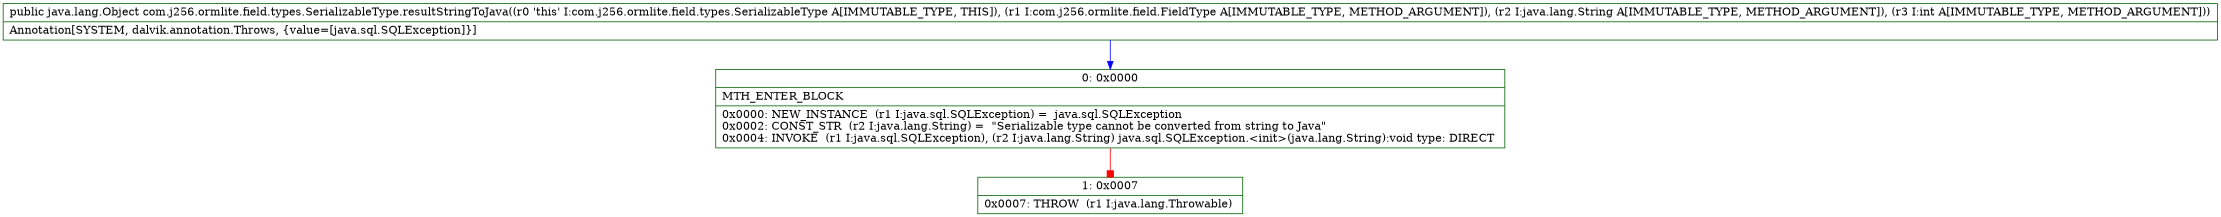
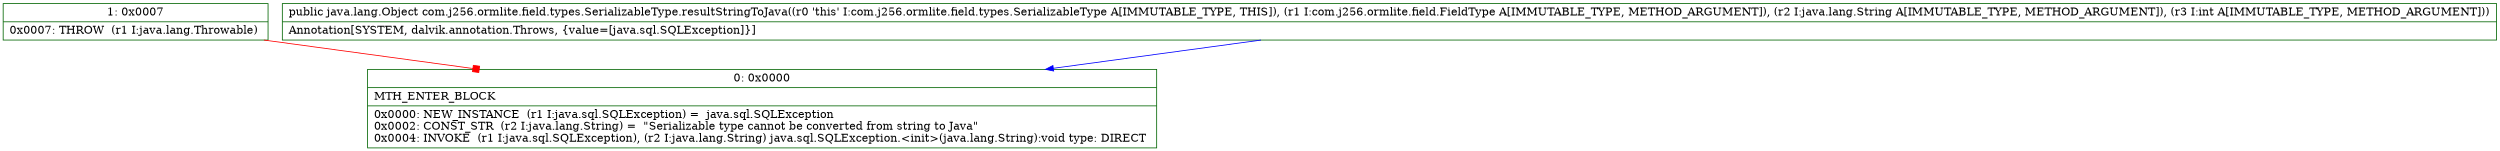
(1110, 159) -> (368, 54)
